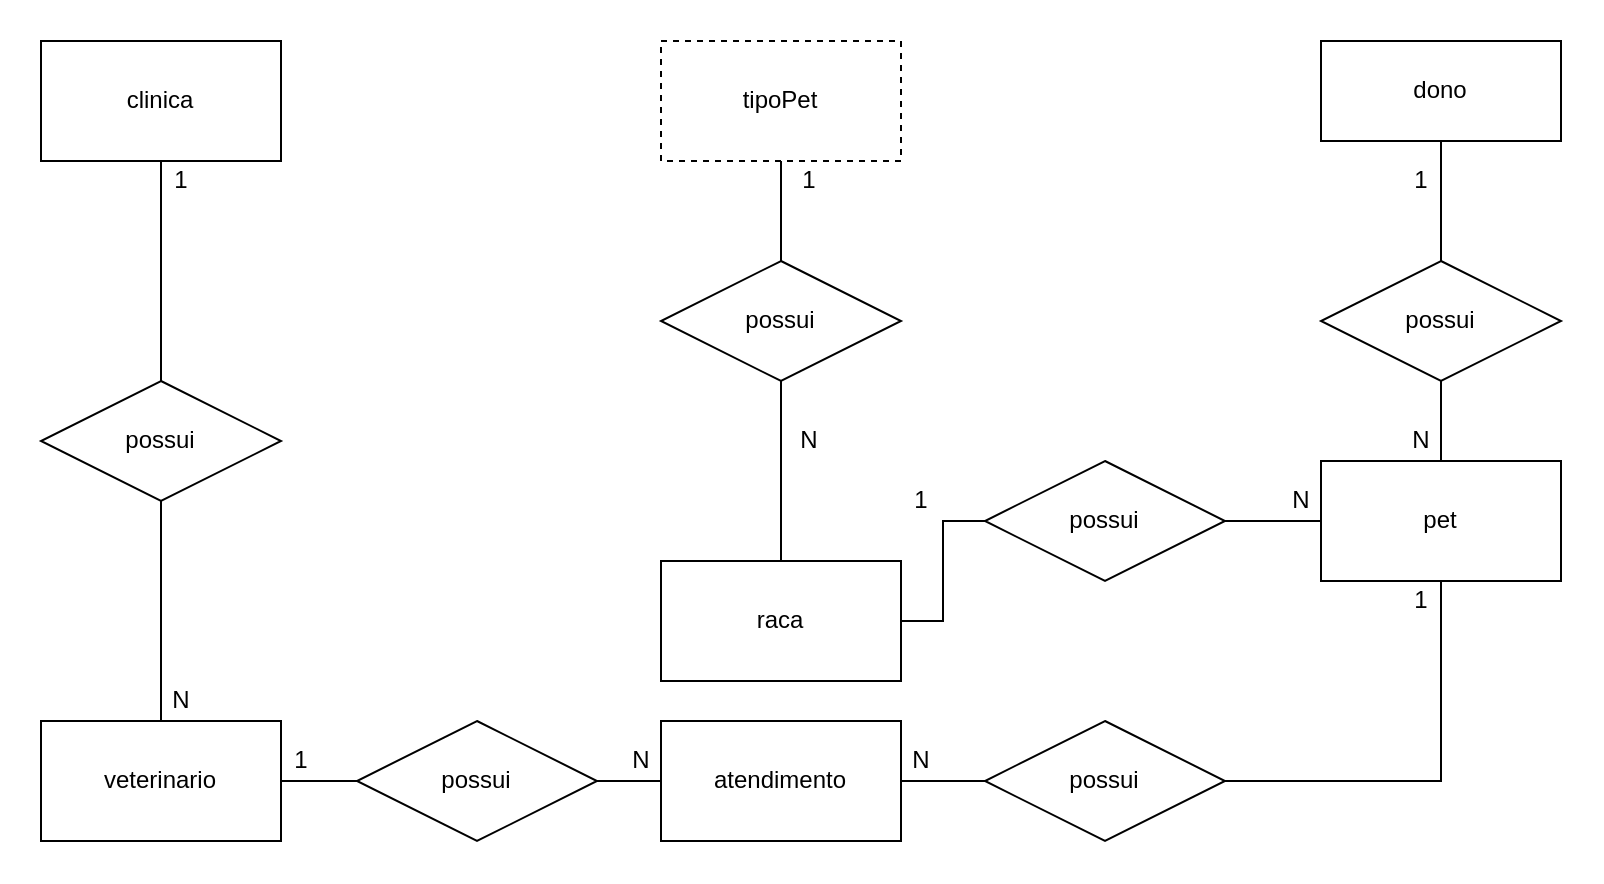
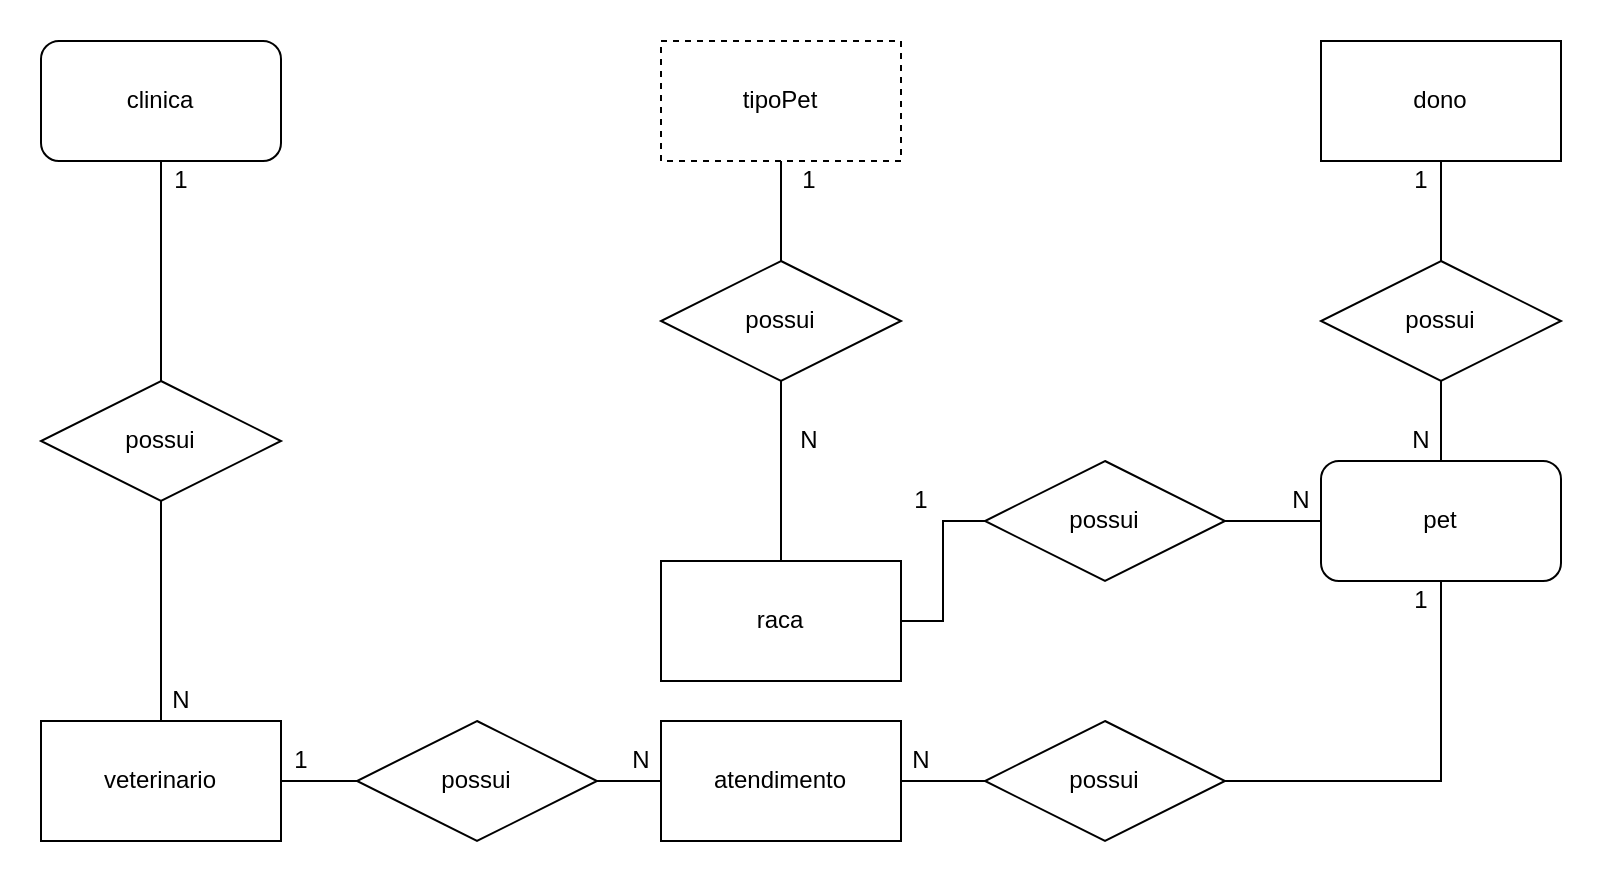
(1441, 91) -> (1441, 101)
(161, 101) -> (161, 101)
(1441, 521) -> (1441, 521)
